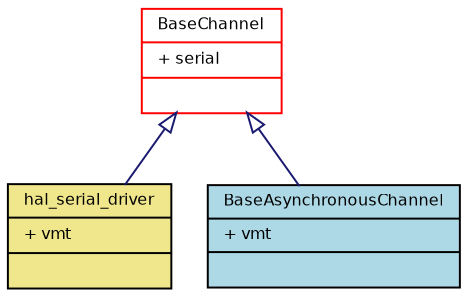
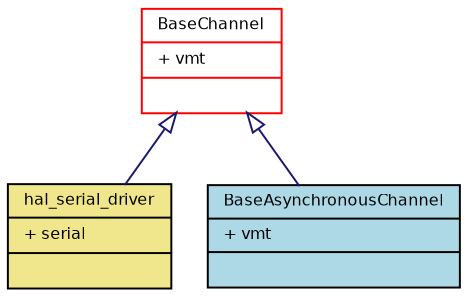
(189, 59) -> (182, 59)
(48, 234) -> (55, 234)
